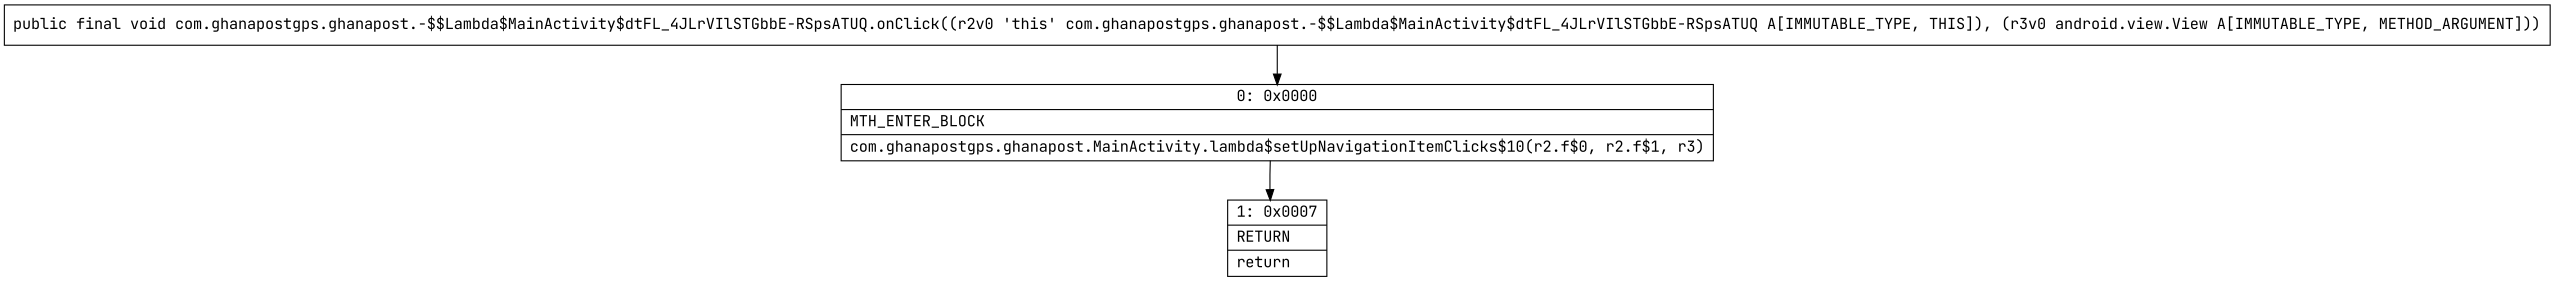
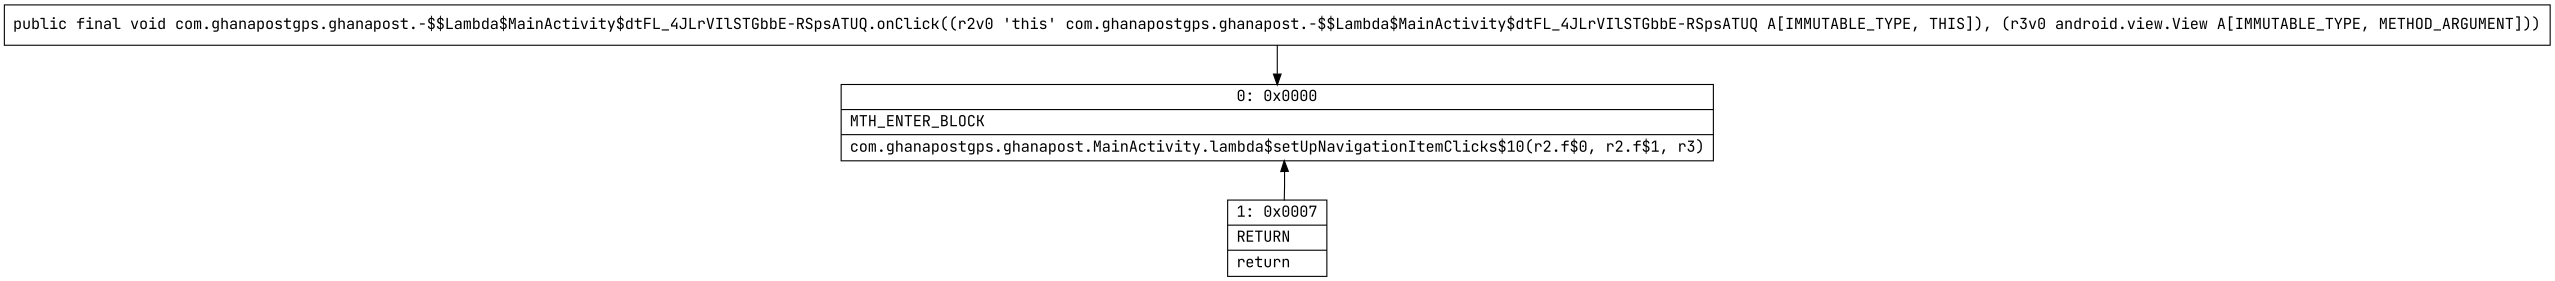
(1270, 175) -> (1285, 186)
